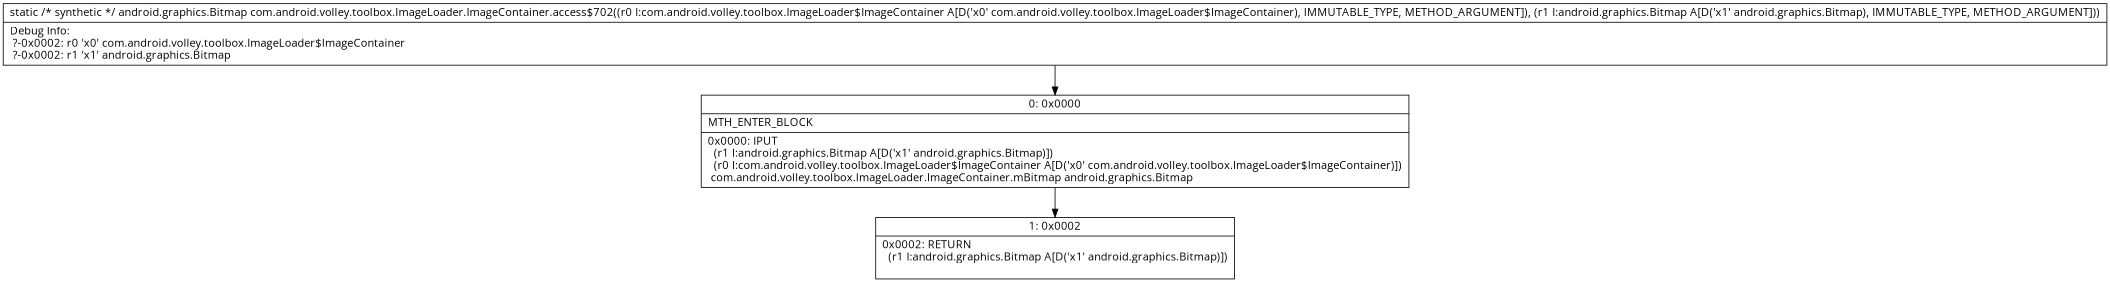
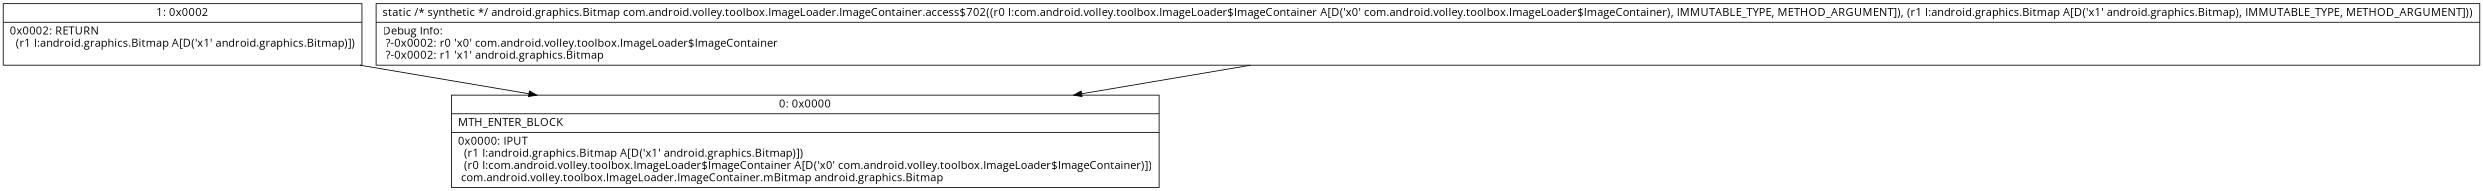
(1055, 198) -> (444, 79)
